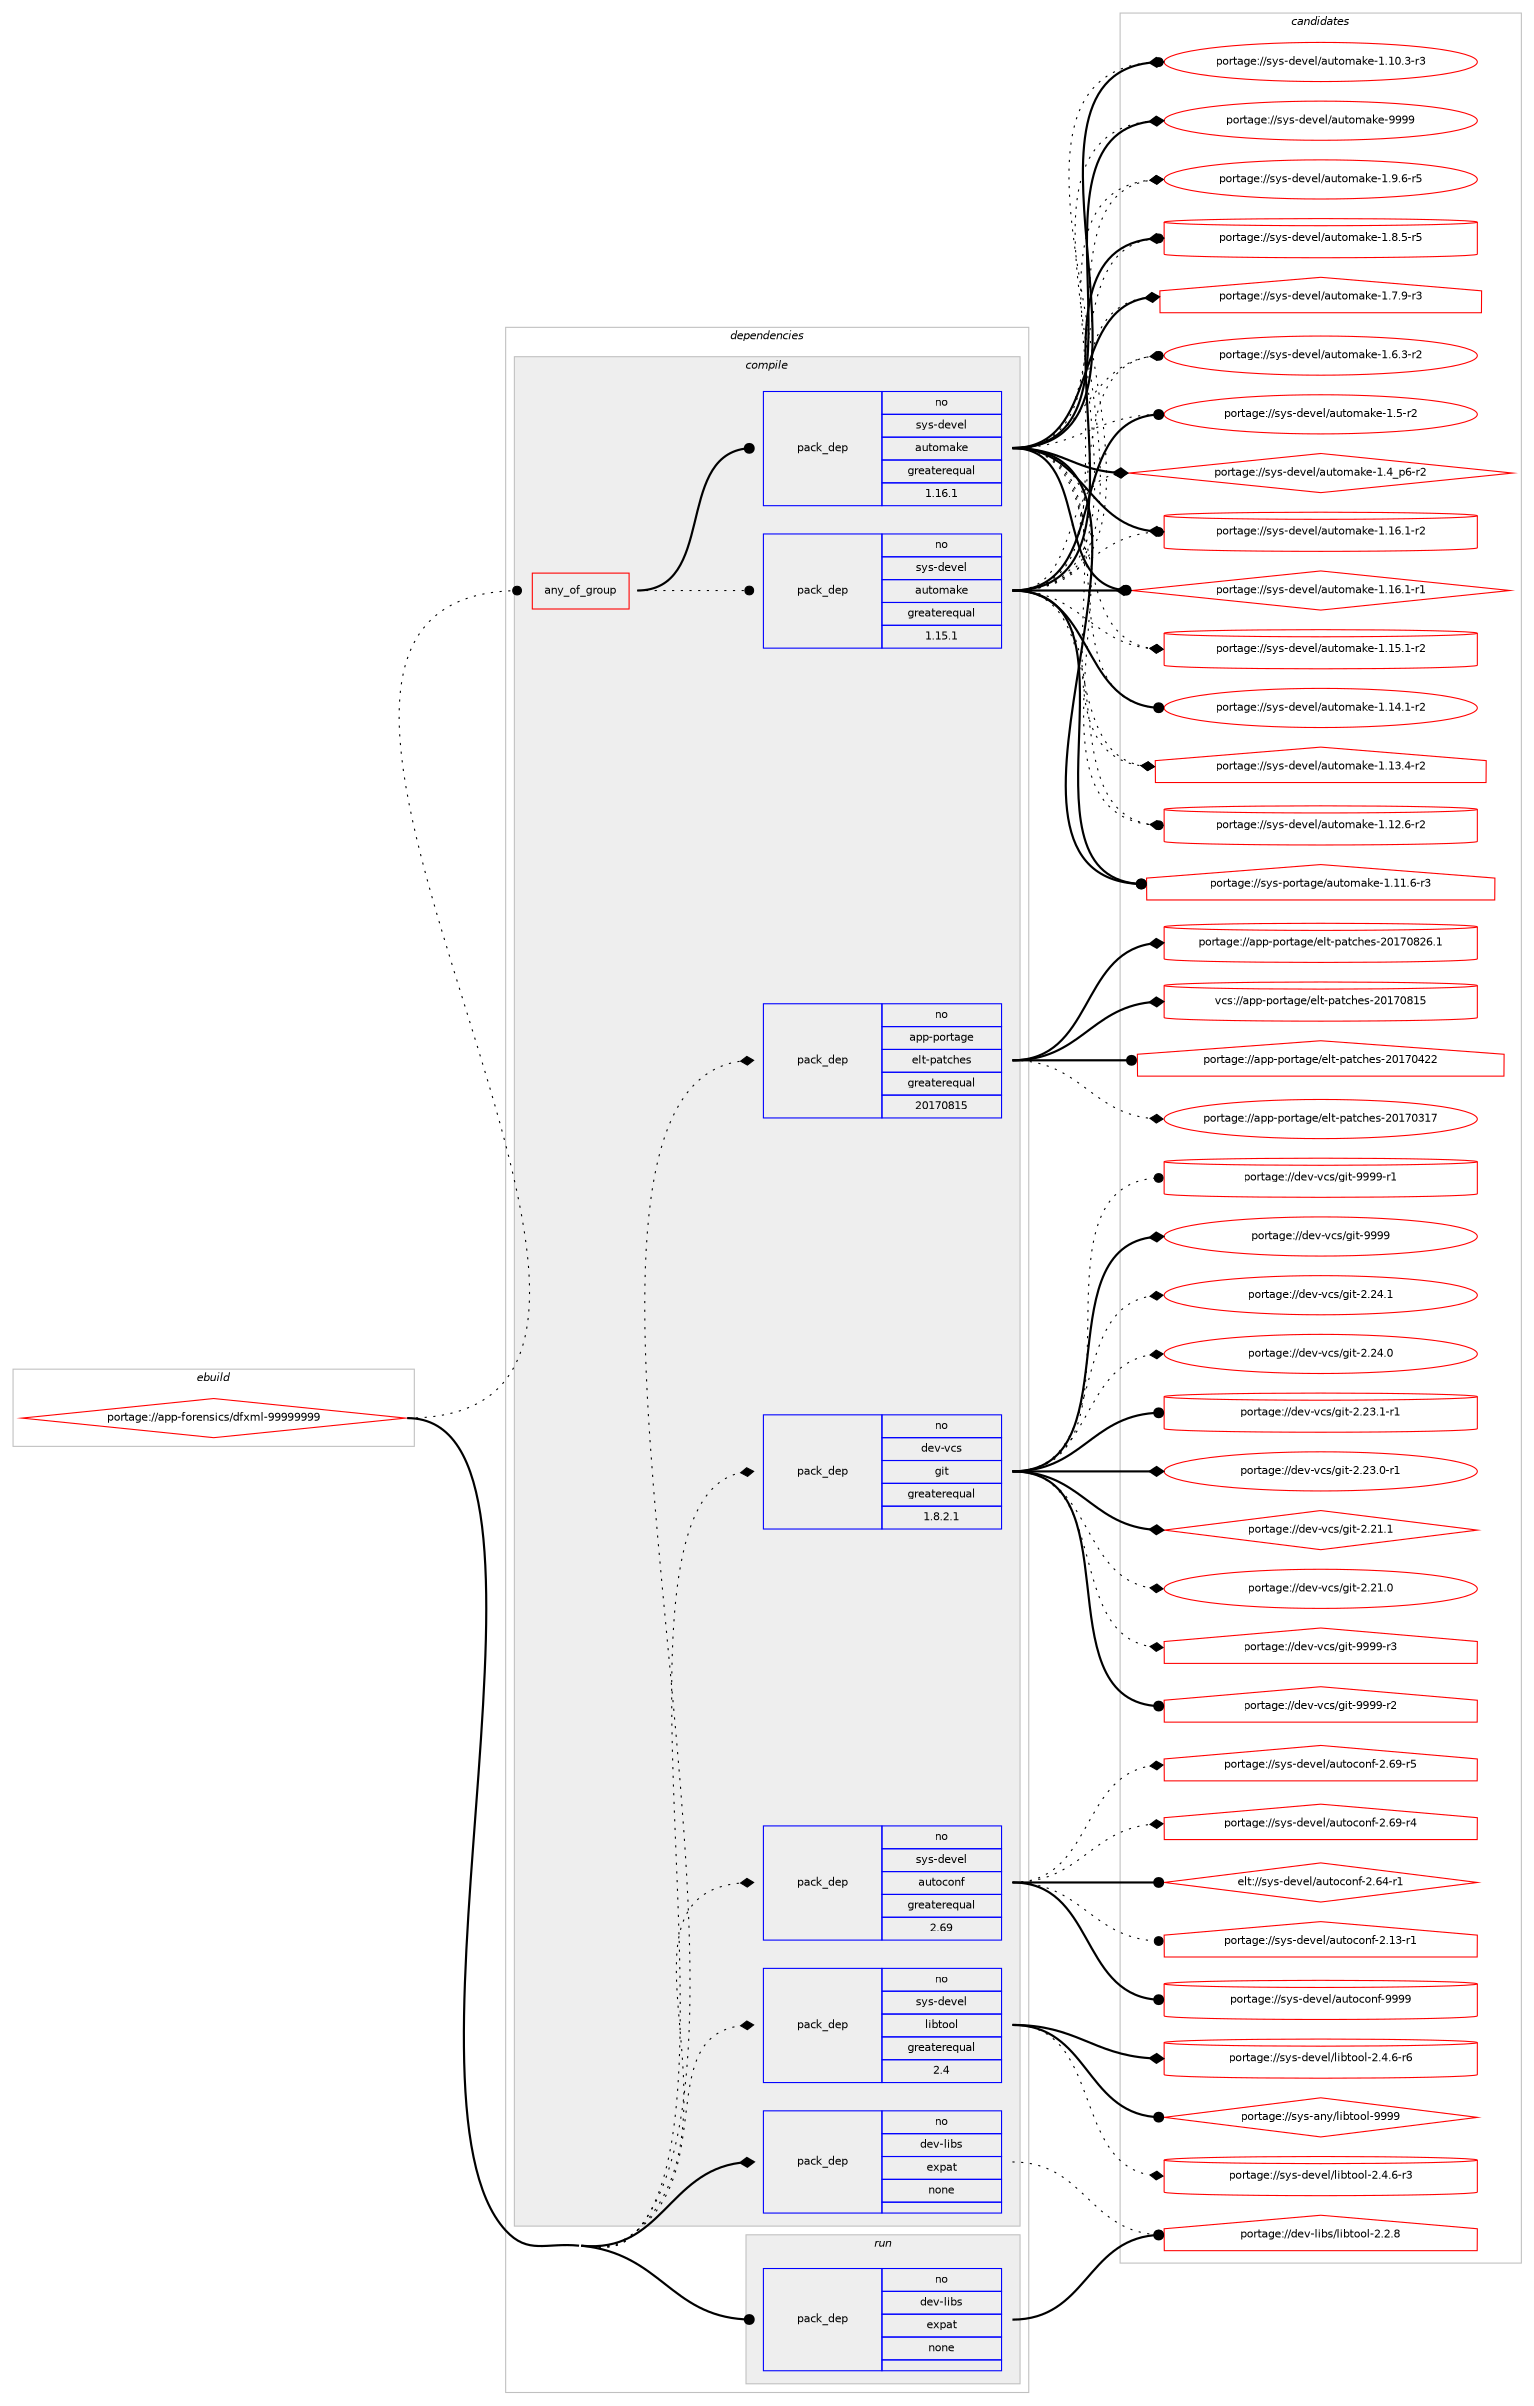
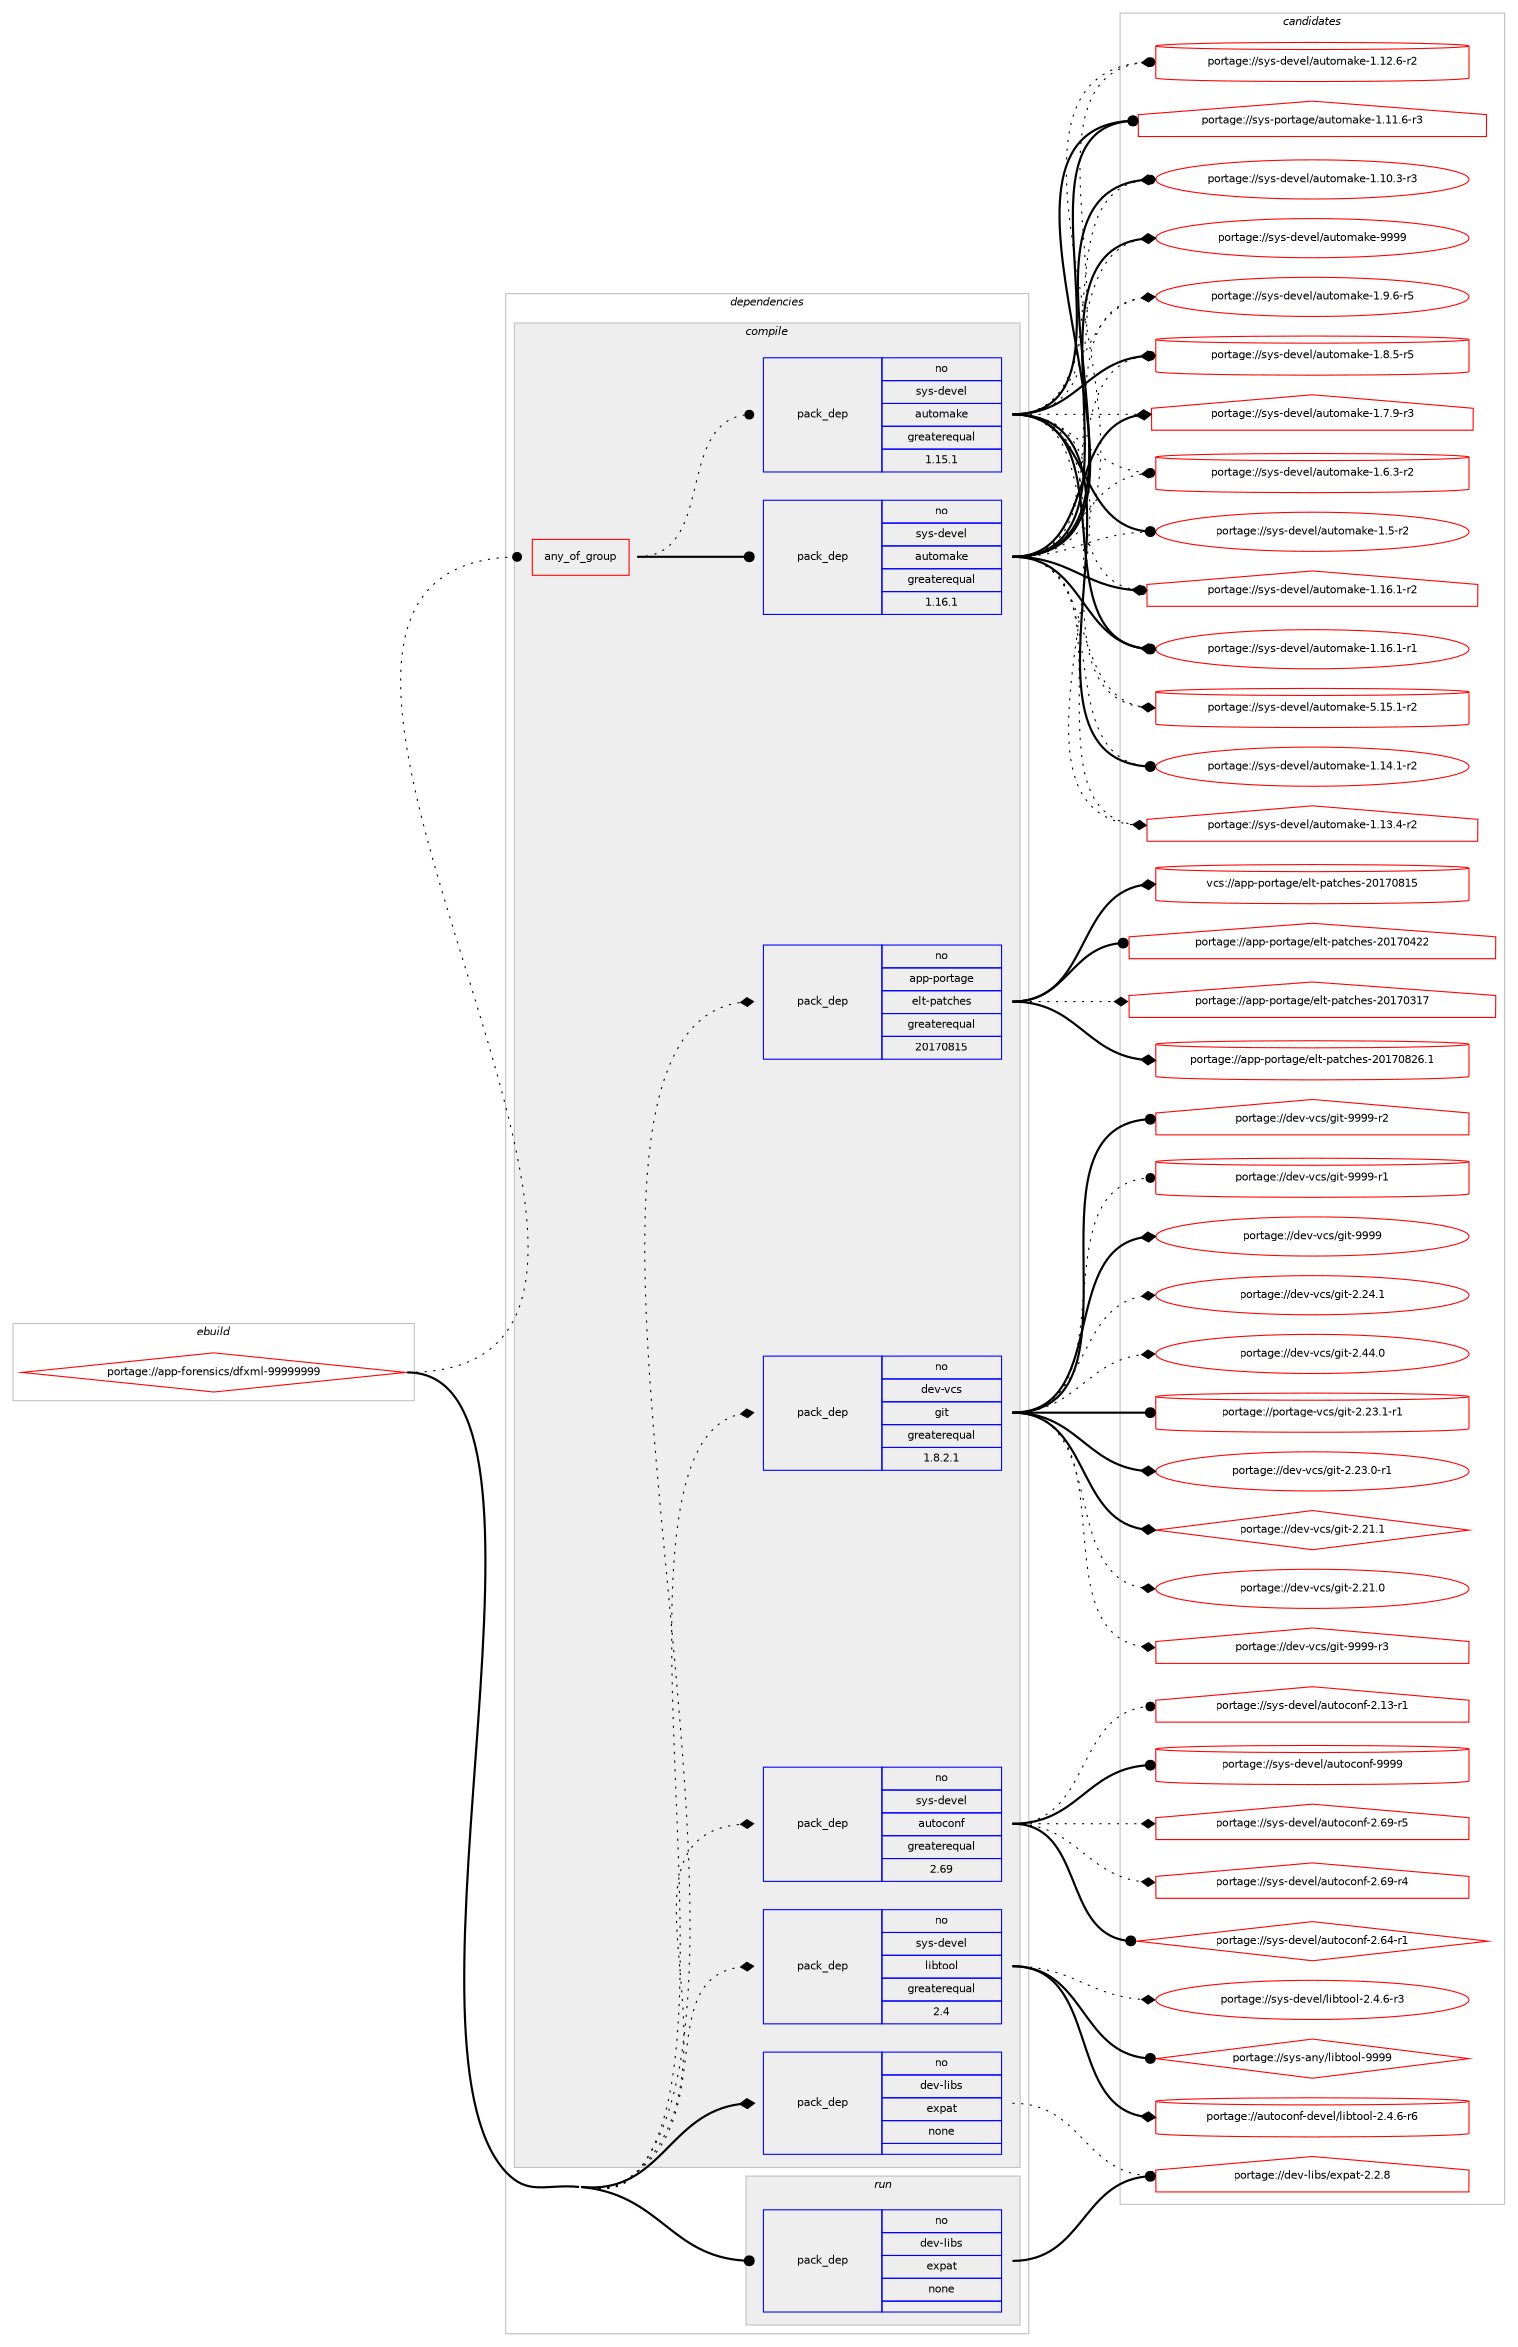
(1321, 356) -> (1312, 473)
(1321, 473) -> none
(1321, 532) -> (1312, 591)
(1321, 591) -> (1312, 649)
(1321, 649) -> (1312, 708)
(1321, 1119) -> (1312, 1002)
(1321, 1354) -> (1312, 1354)
(1321, 1413) -> (1312, 1413)
(1321, 1882) -> (1312, 1941)
(1321, 2059) -> (1312, 2117)
(1321, 2176) -> (1312, 2000)
(1321, 2235) -> (1312, 2176)
